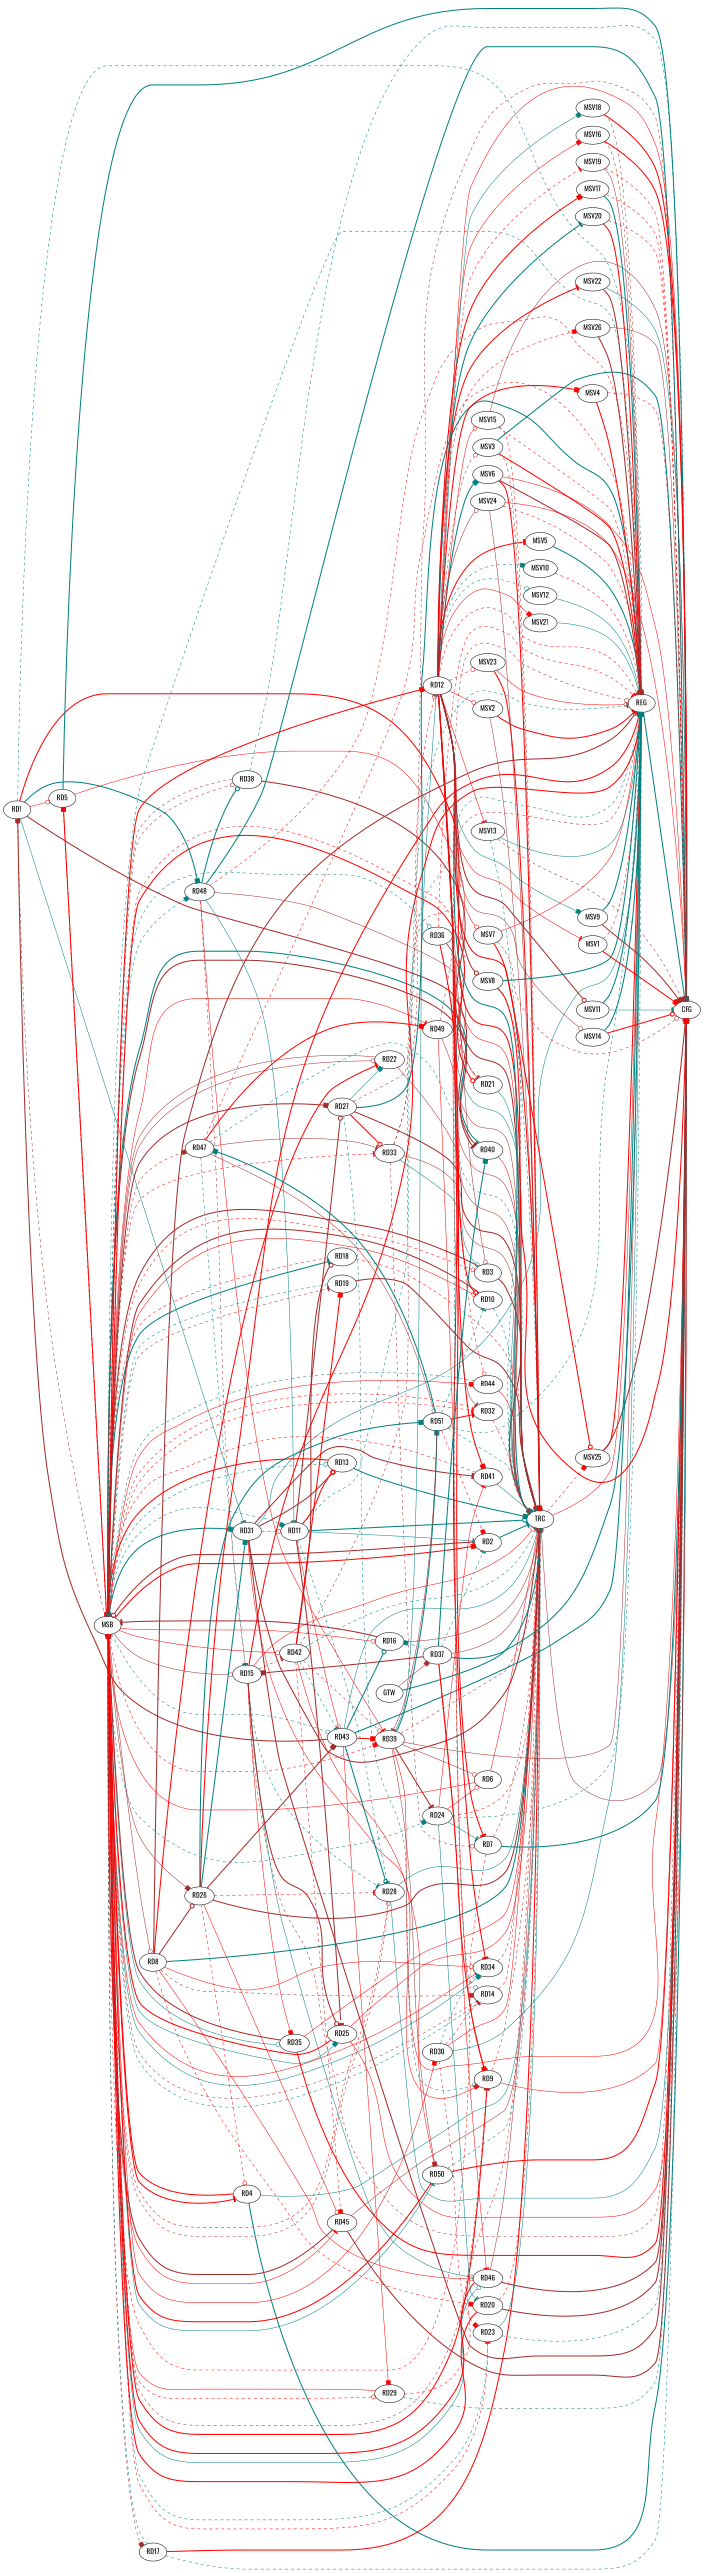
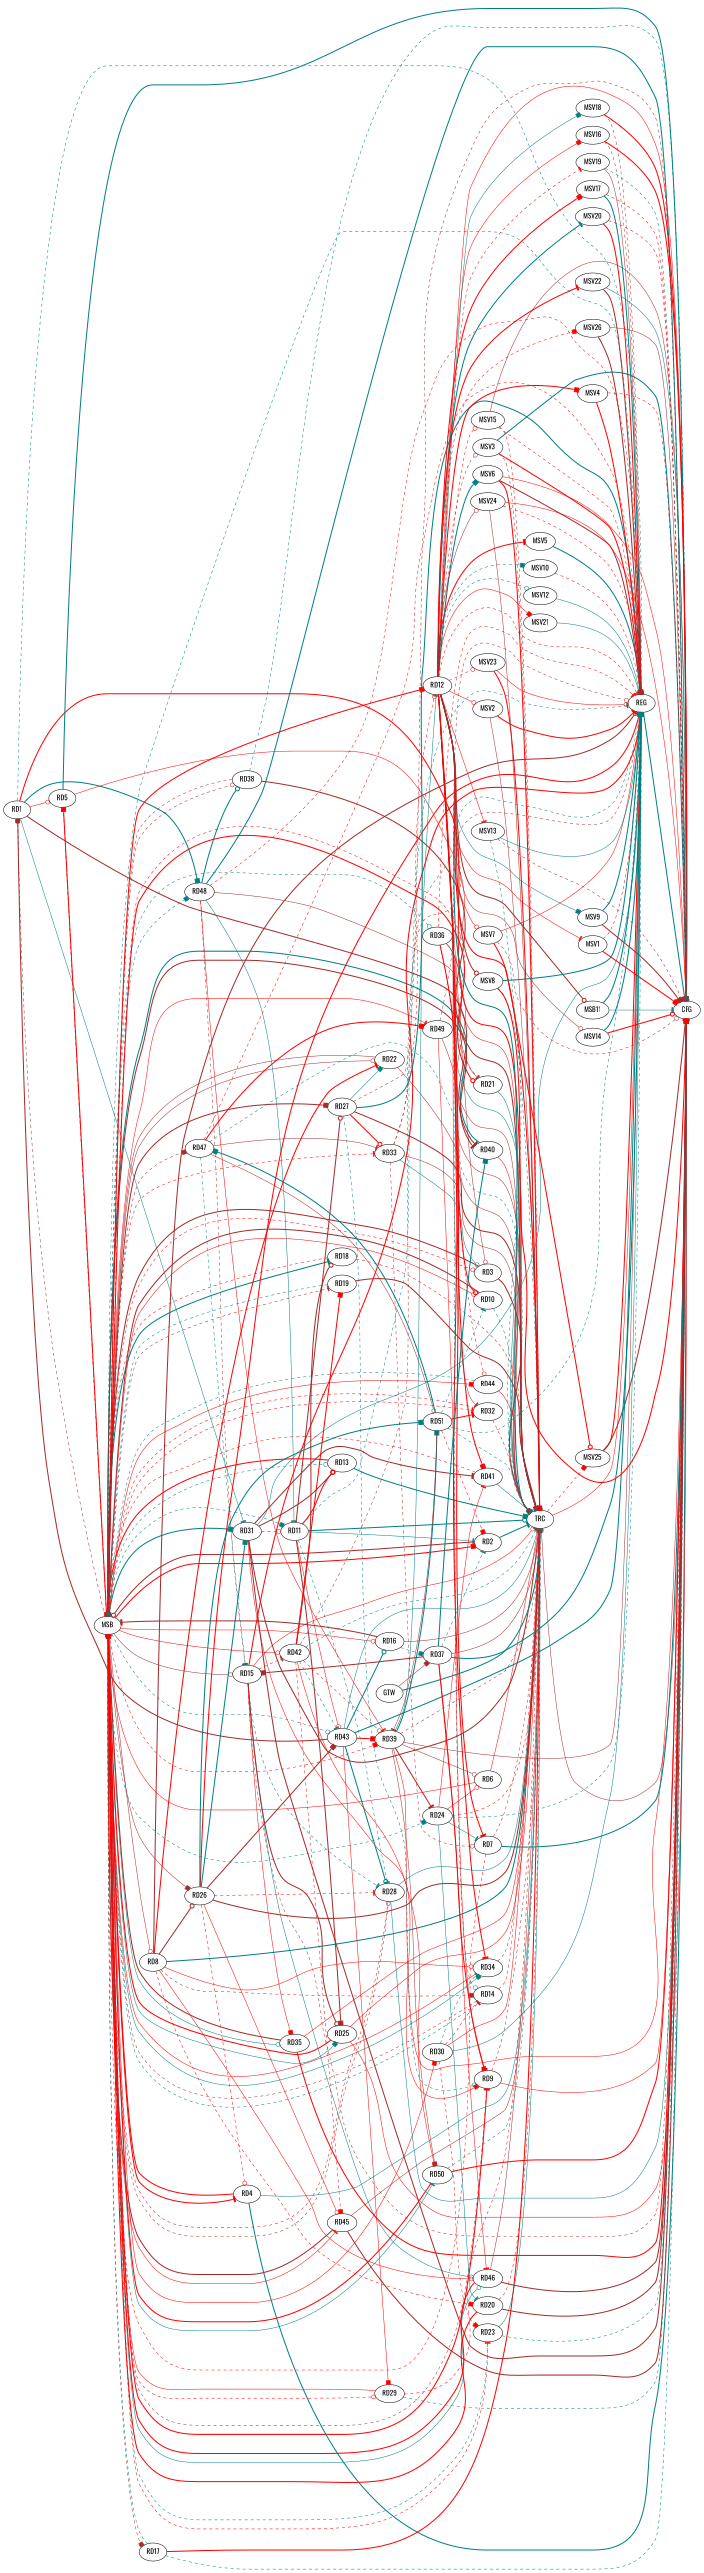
(451, 552) -> (451, 552)
(677, 571) -> (677, 571)
(593, 1010) -> (593, 1010)
(421, 1647) -> (405, 1649)
(322, 1768) -> (322, 1768)
